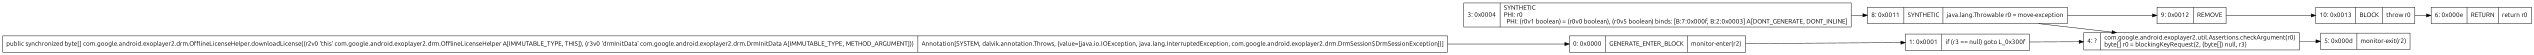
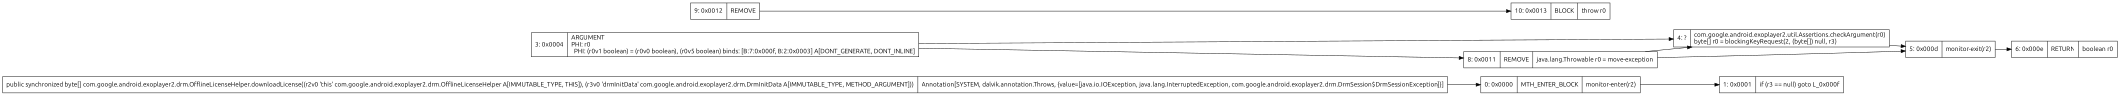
(1520, 8) -> (588, 38)
(1923, 15) -> (1516, 59)
(2110, 15) -> (1779, 55)
(2421, 15) -> (2001, 49)
(2515, 15) -> (2098, 49)
(1986, 42) -> (1800, 84)
(2054, 42) -> (1294, 41)
(1647, 44) -> (1550, 84)
